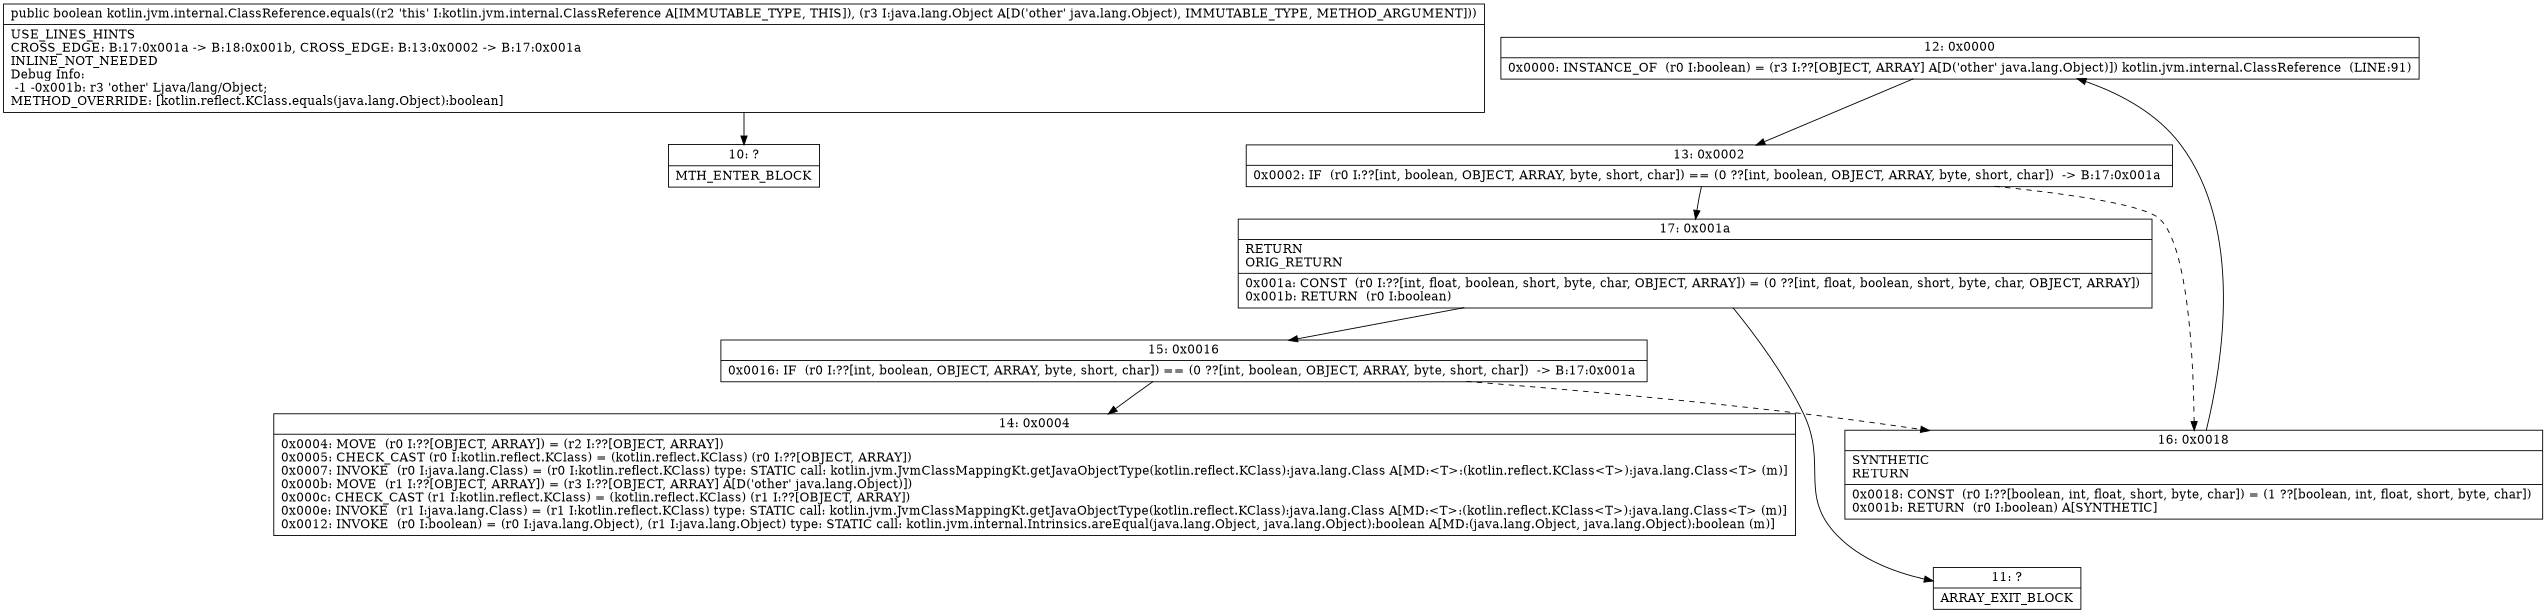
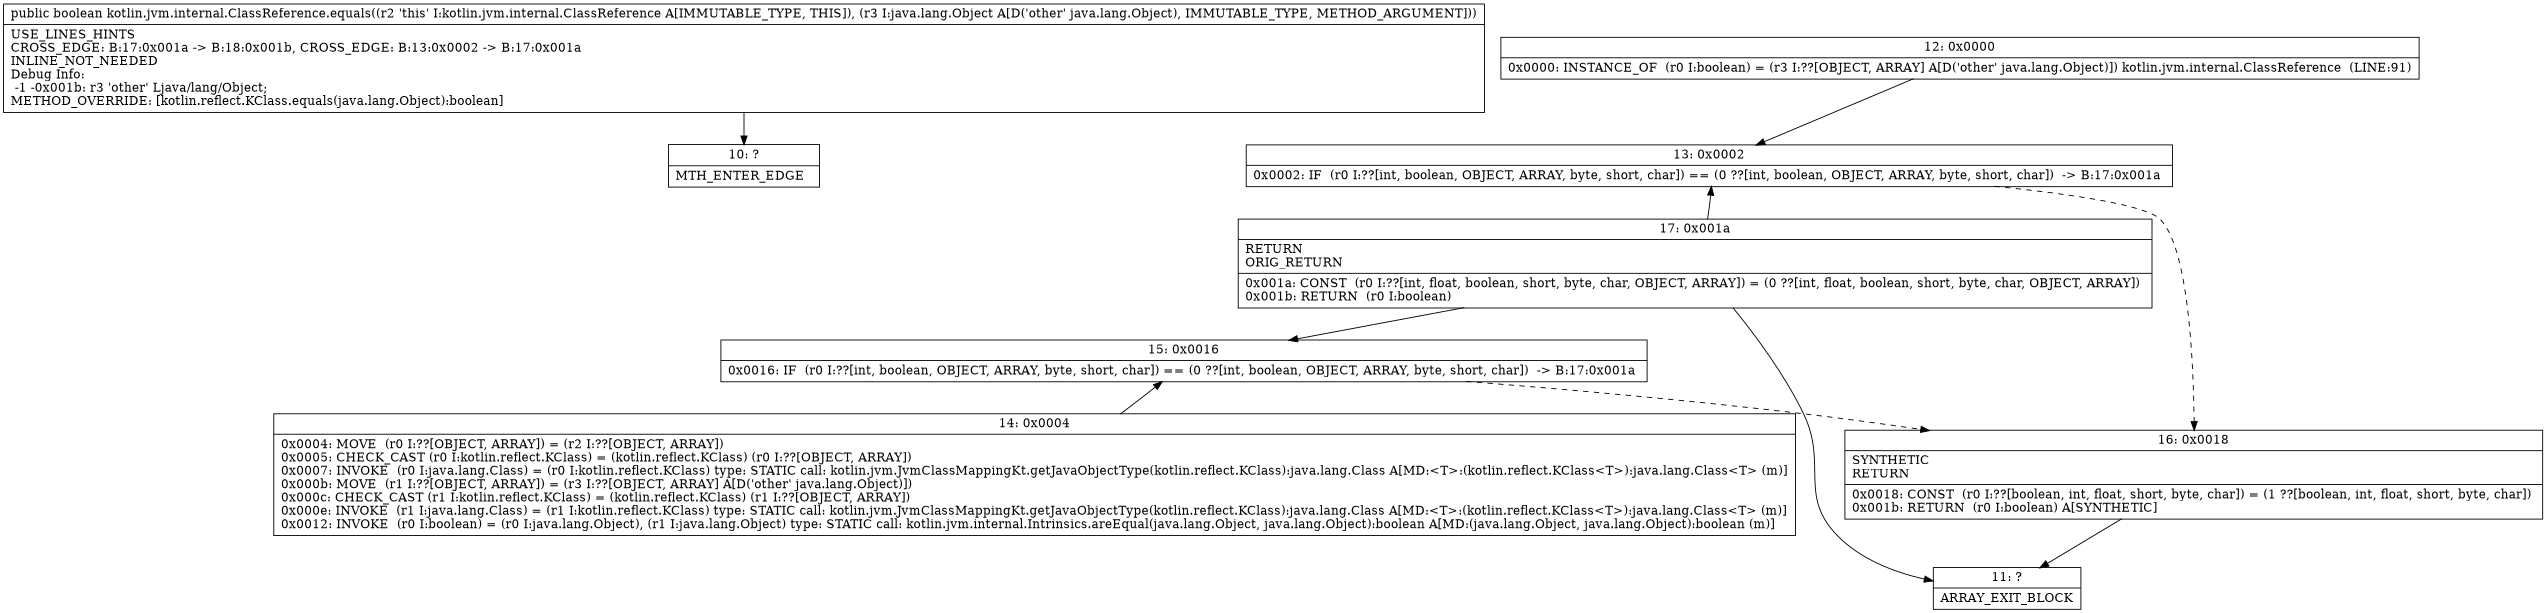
(744, 176) -> (740, 176)
(1699, 198) -> (1709, 207)
(2216, 227) -> (2085, 541)
(1134, 395) -> (1138, 401)
